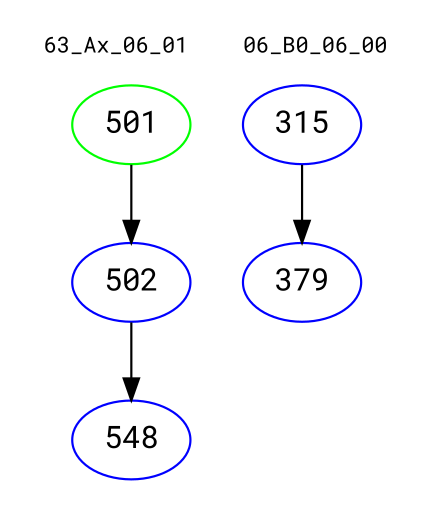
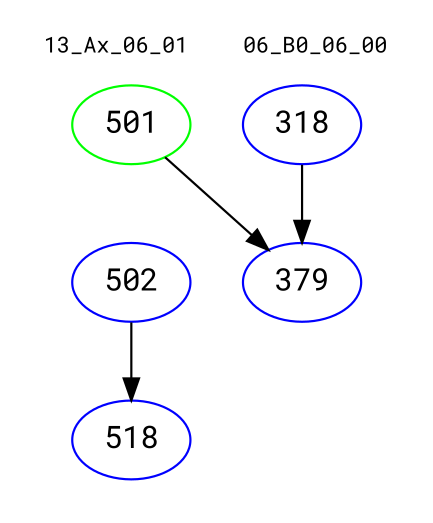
(117, 47) -> (117, 47)
(302, 125) -> (302, 125)
(131, 193) -> (193, 183)
(131, 440) -> (131, 440)
